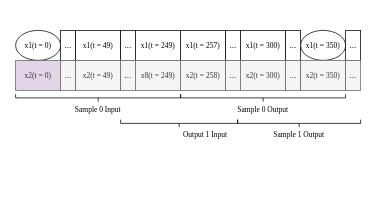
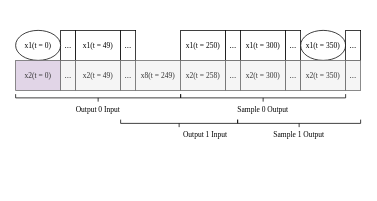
(158, 45) -> none
(203, 45) -> (203, 45)
(98, 109) -> (98, 109)
